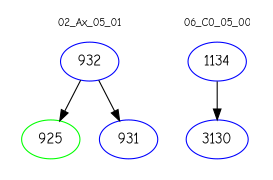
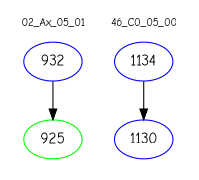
(218, 23) -> (144, 23)
(129, 139) -> none
(217, 139) -> (144, 139)
